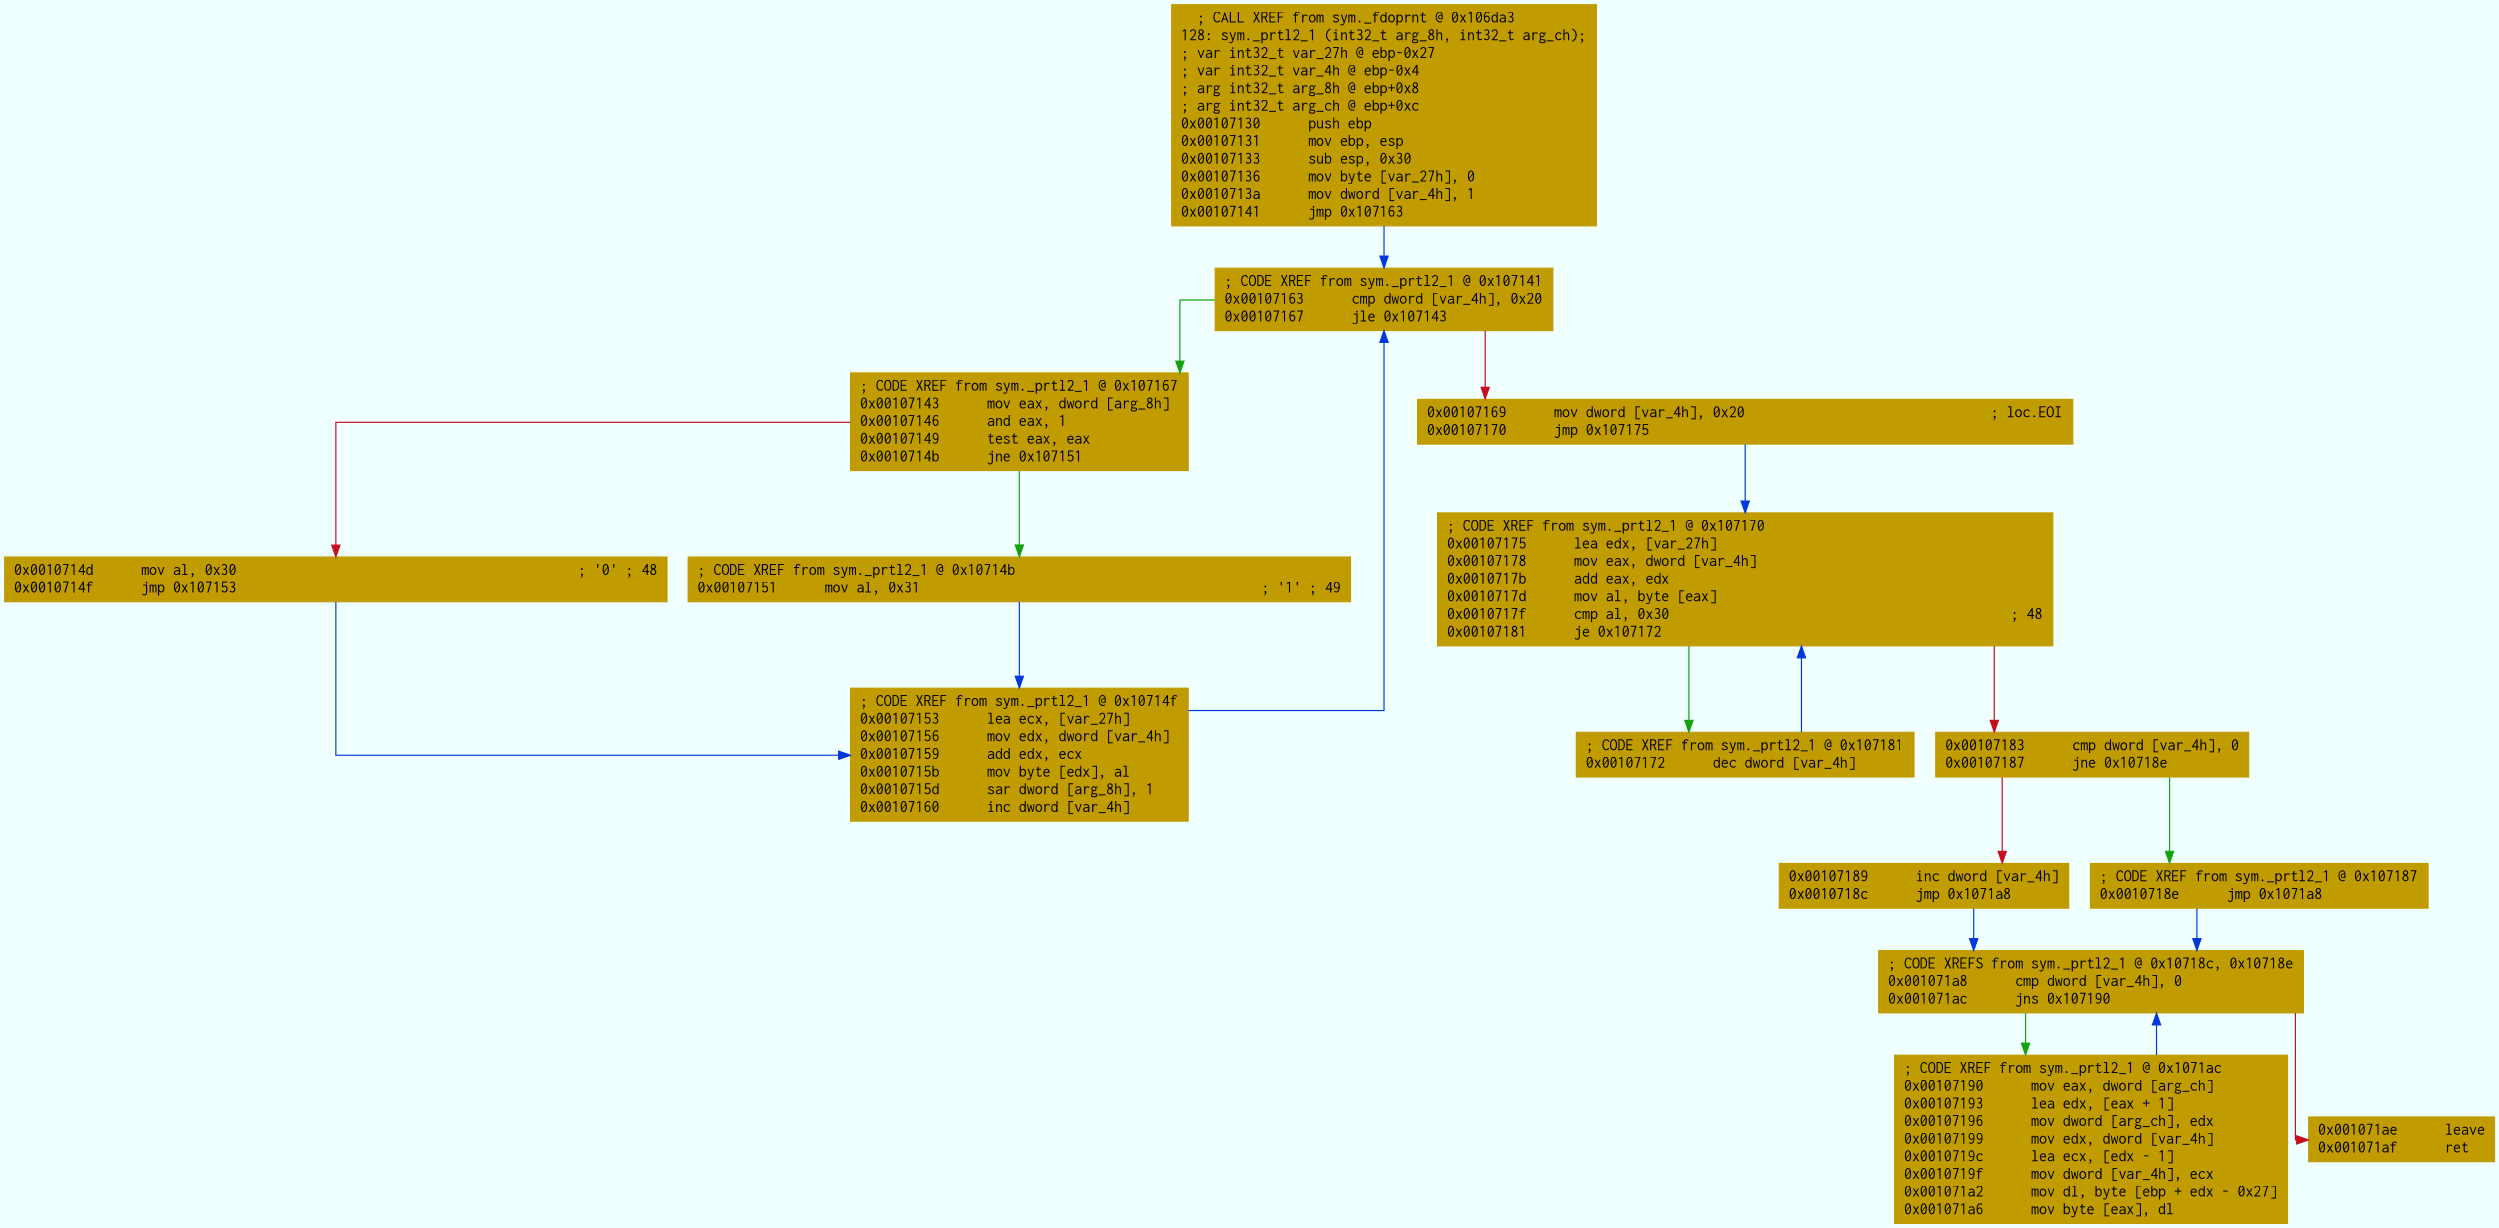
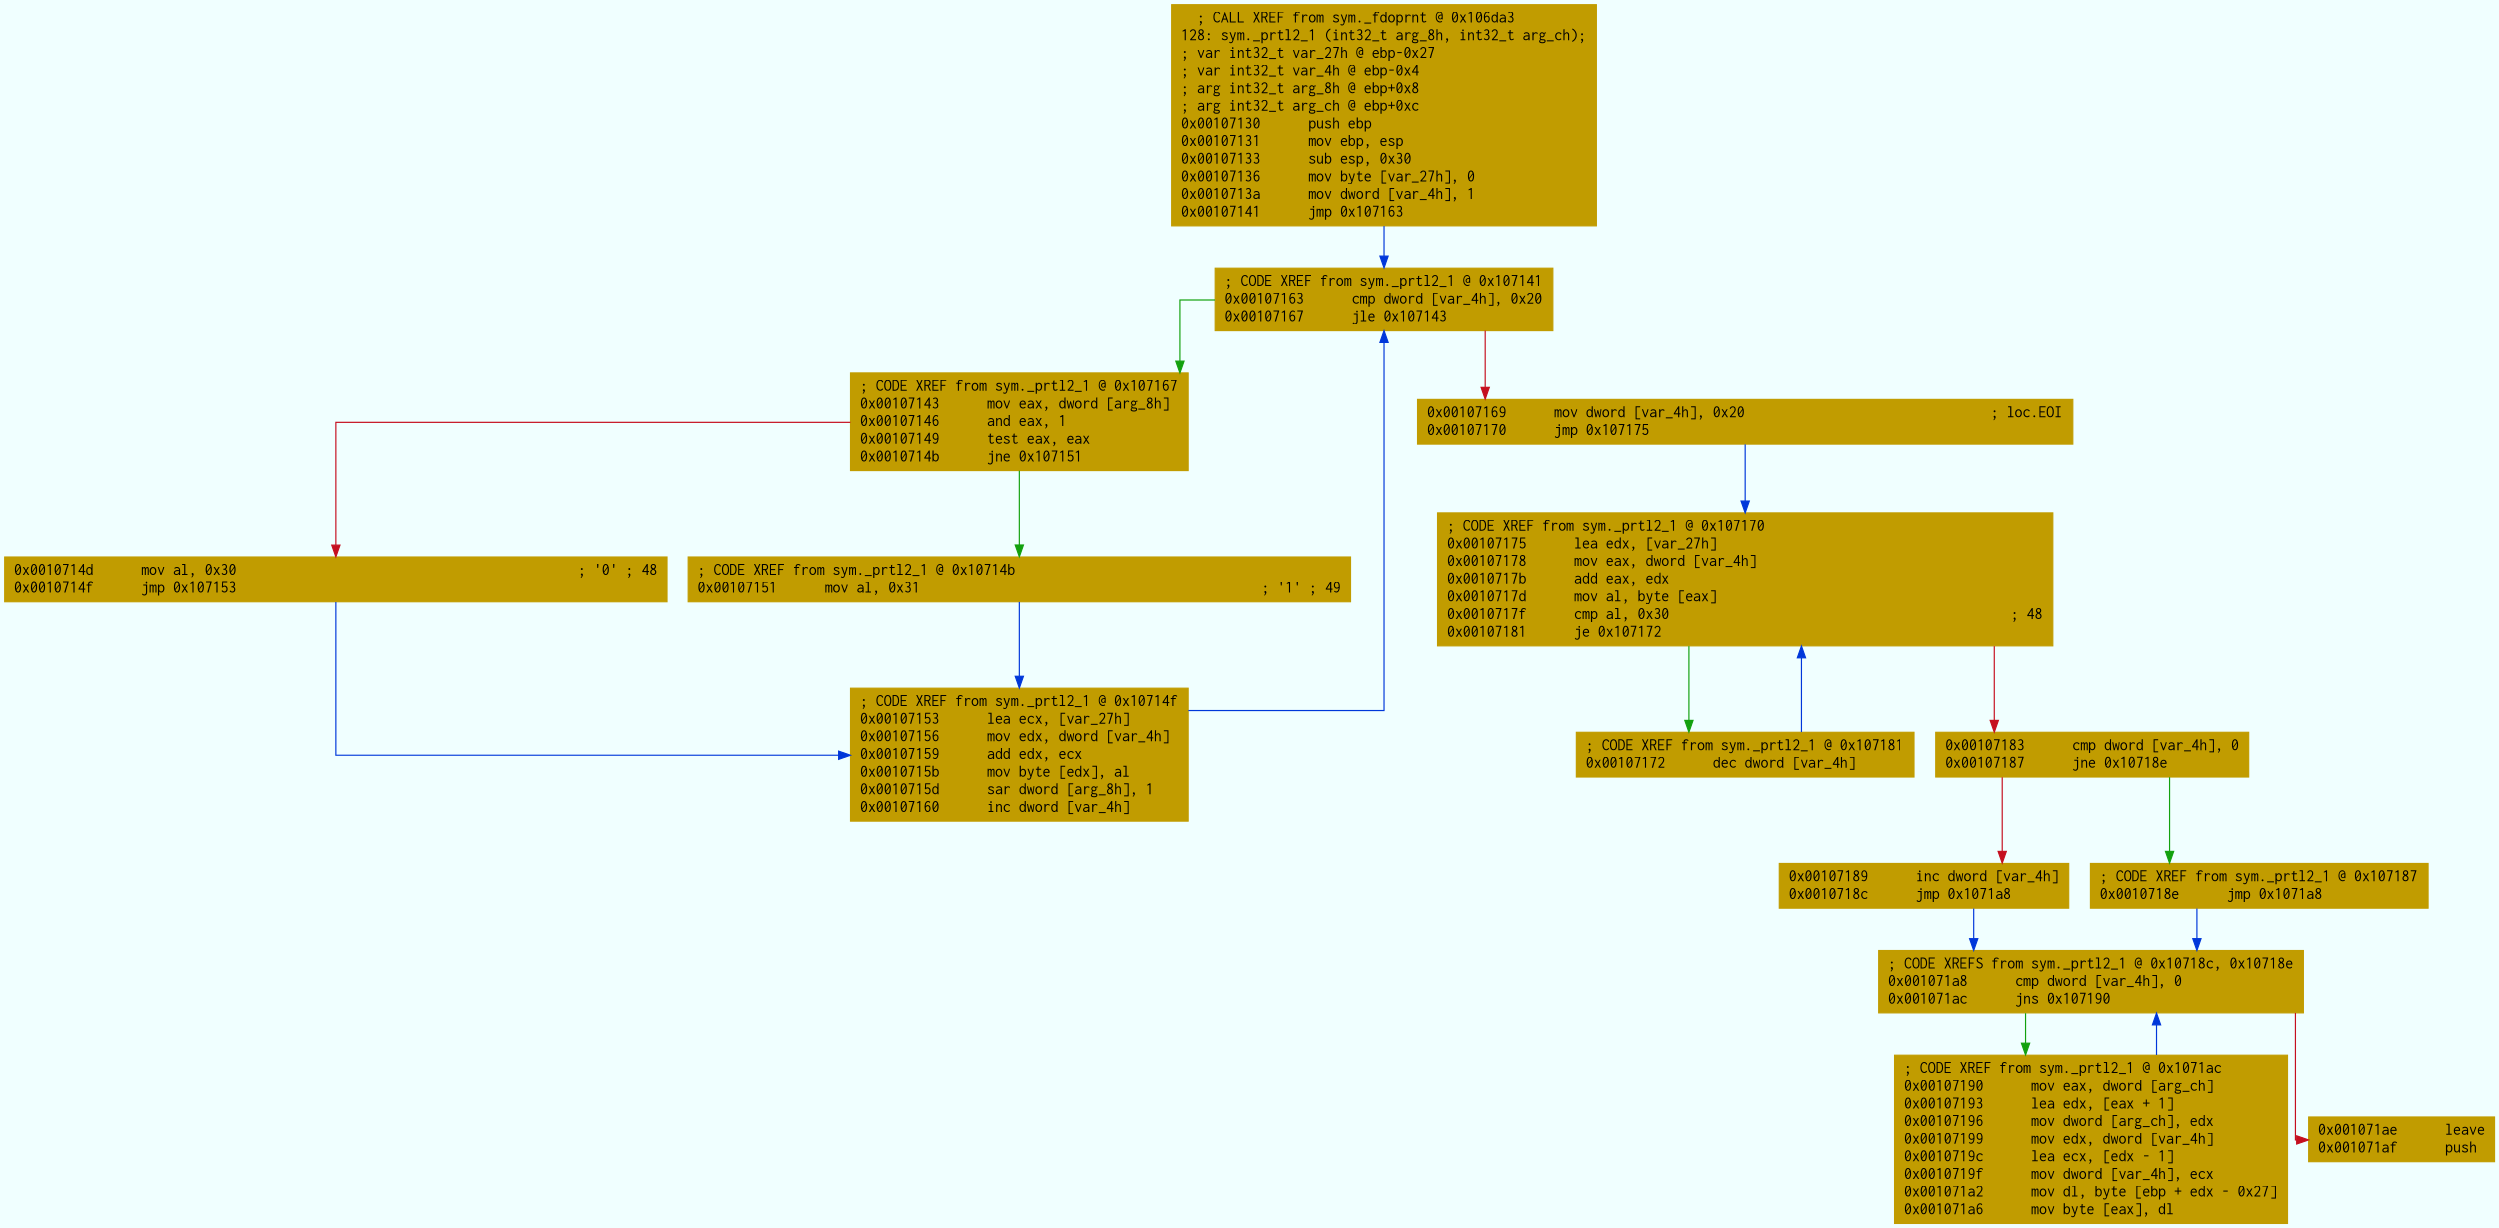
(2402, 1139) -> (2402, 1139)
